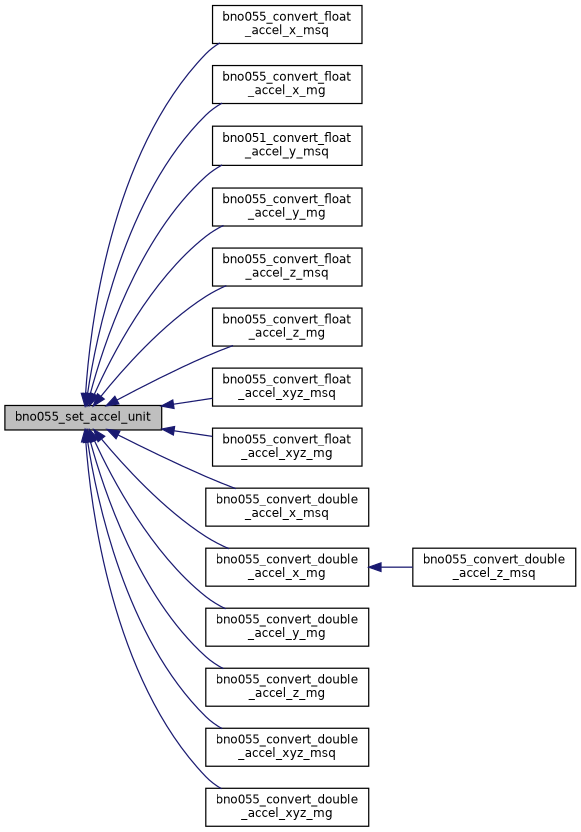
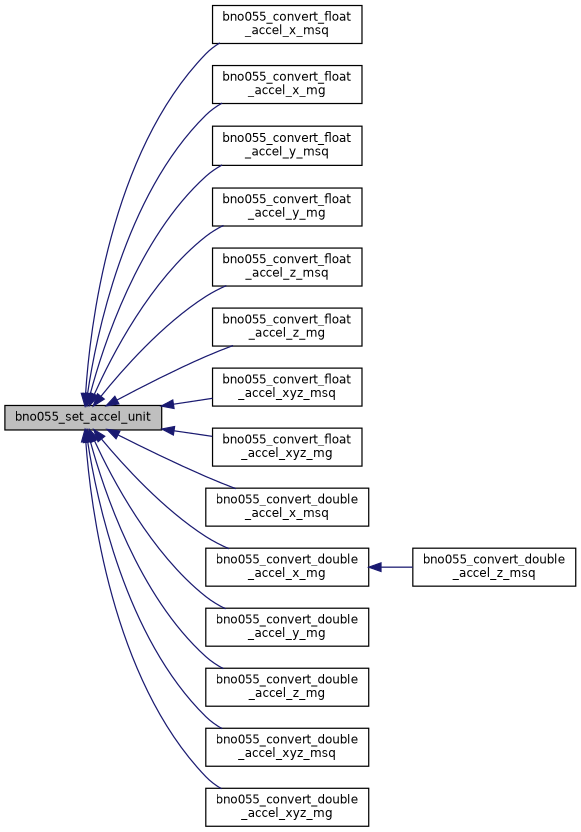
(287, 146) -> (287, 146)
